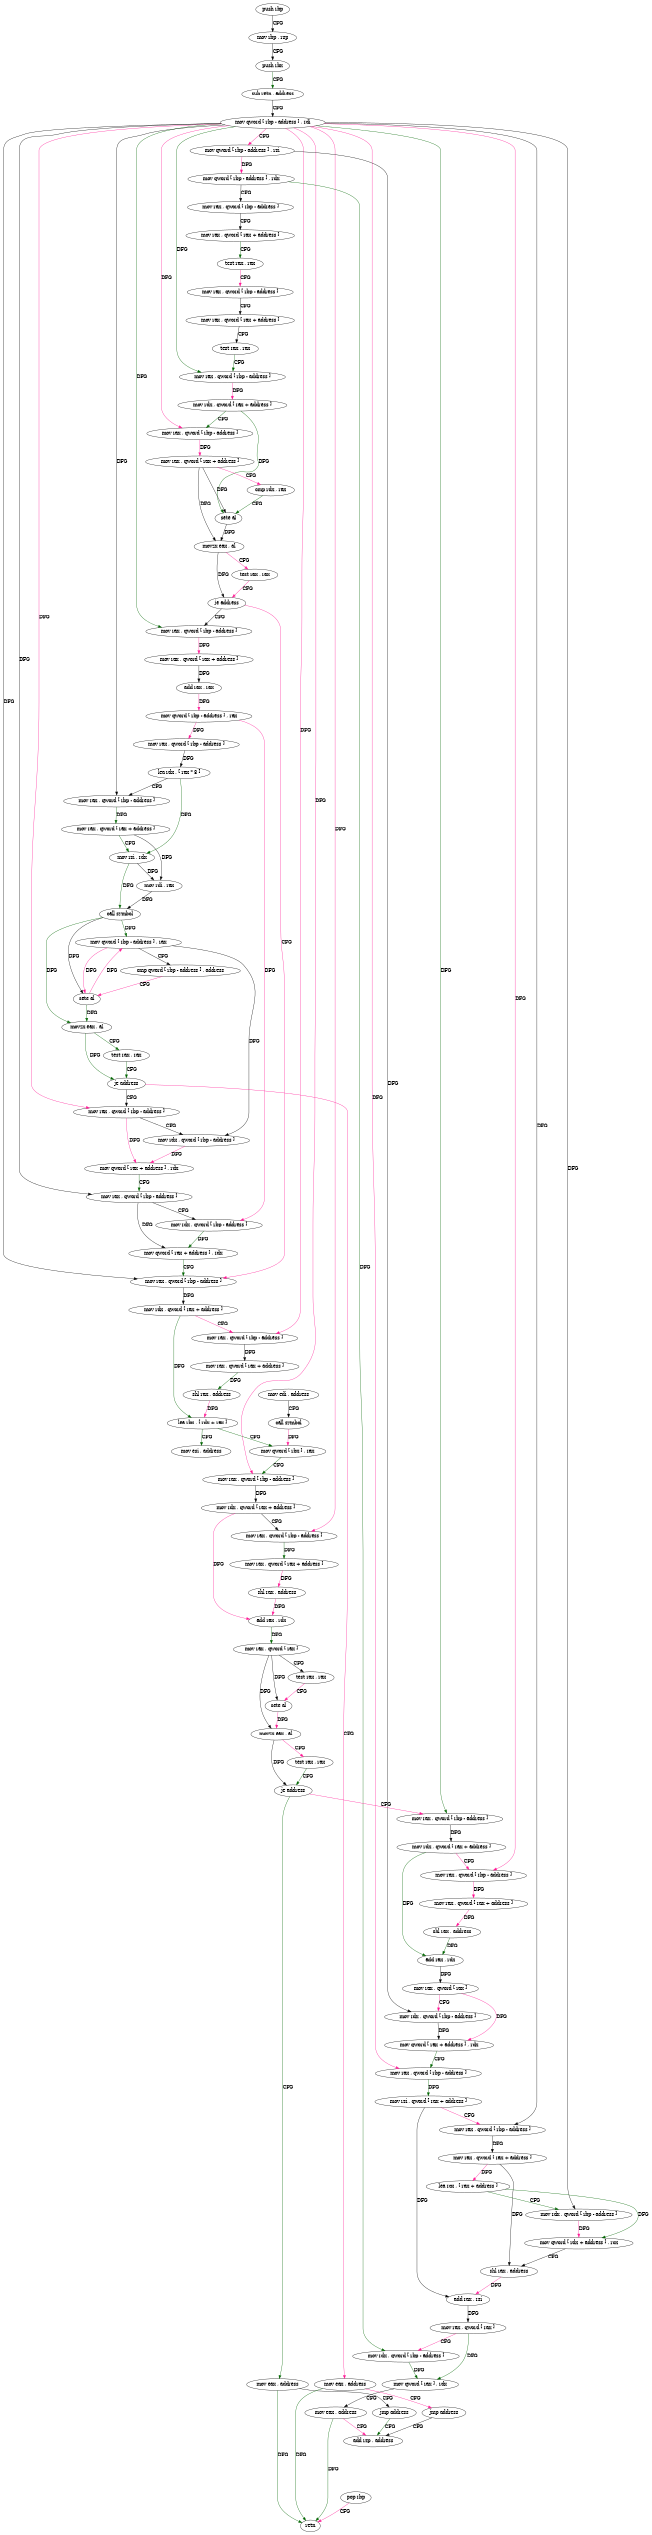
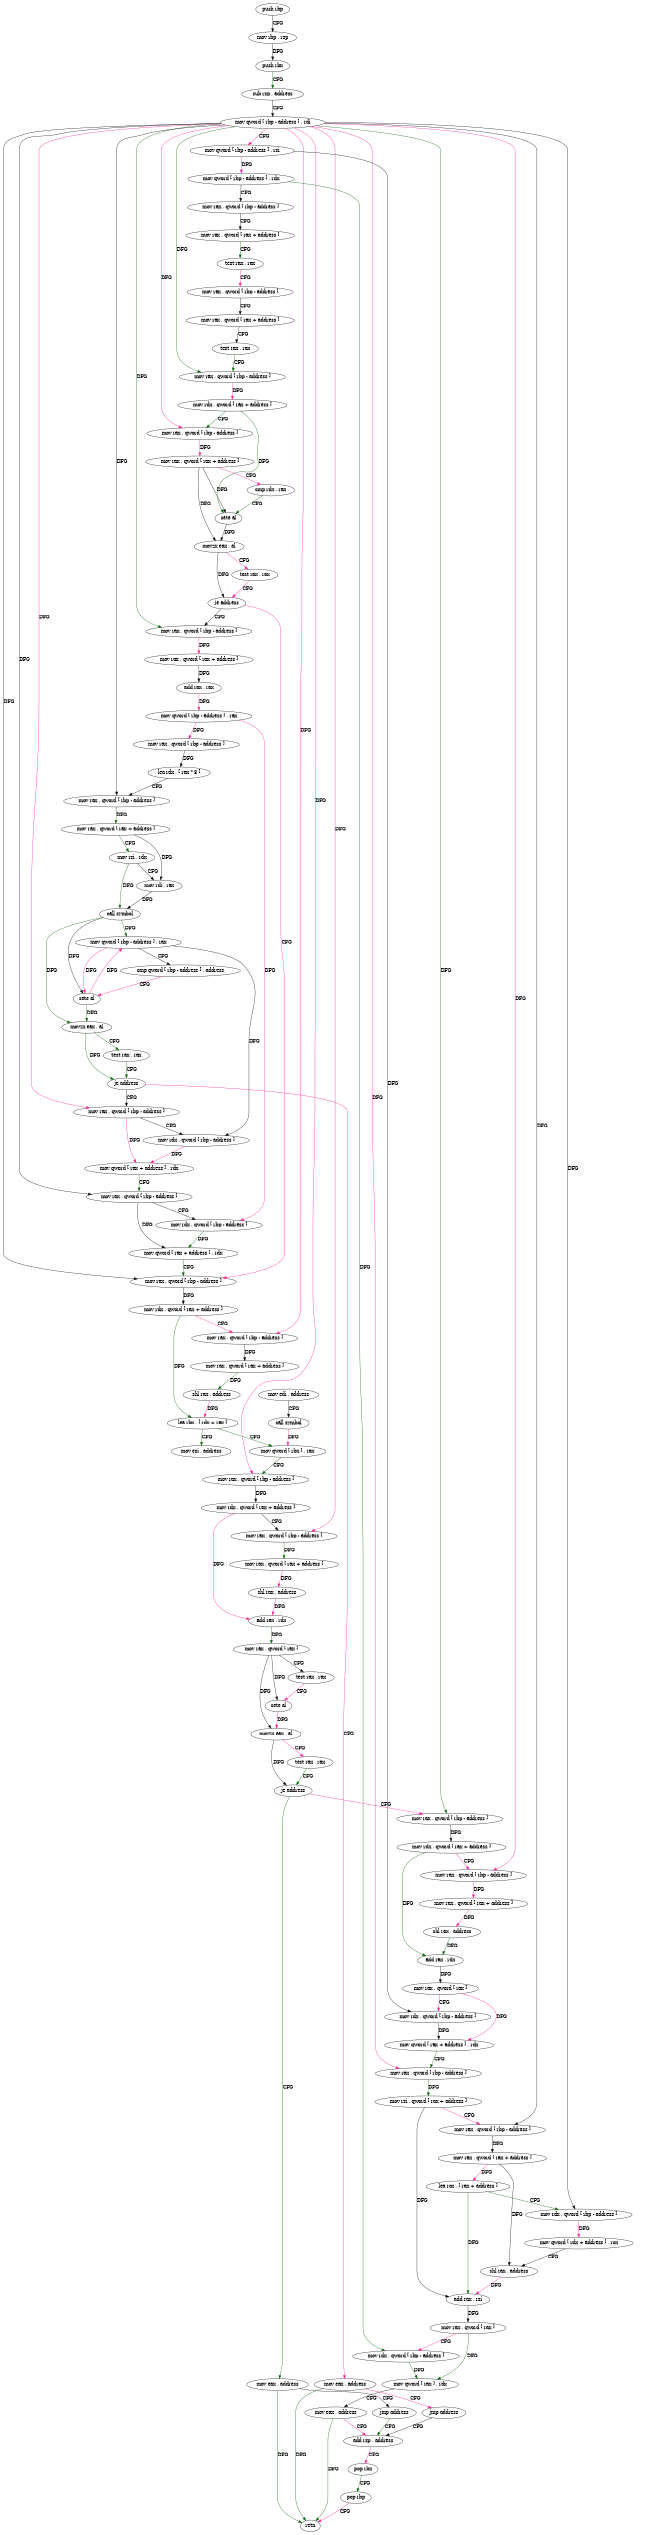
(278, 52) -> (278, 52)
(273, 94) -> (273, 94)
(179, 822) -> none
(153, 872) -> (153, 872)
(595, 2198) -> (468, 2242)
none -> (363, 2469)
